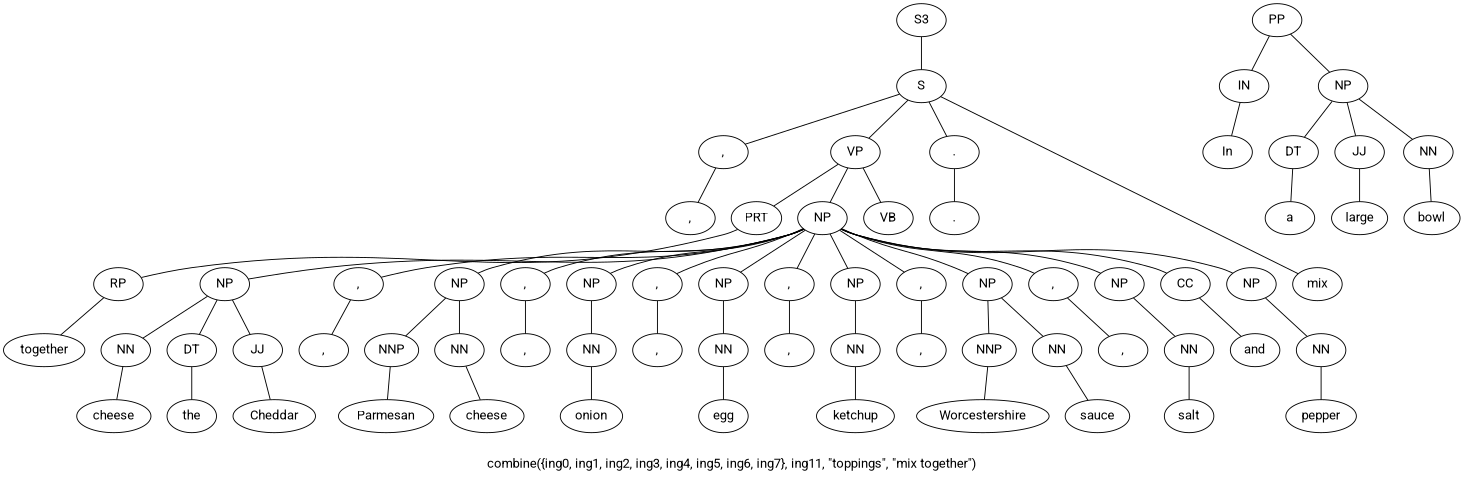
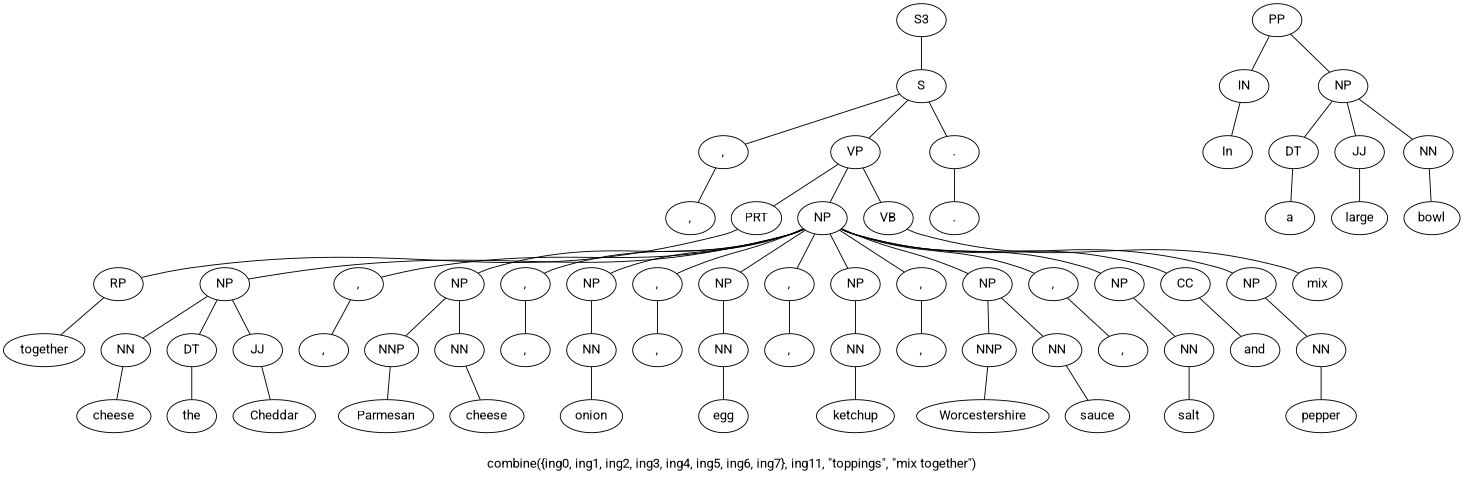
(1119, 185) -> (1172, 250)
